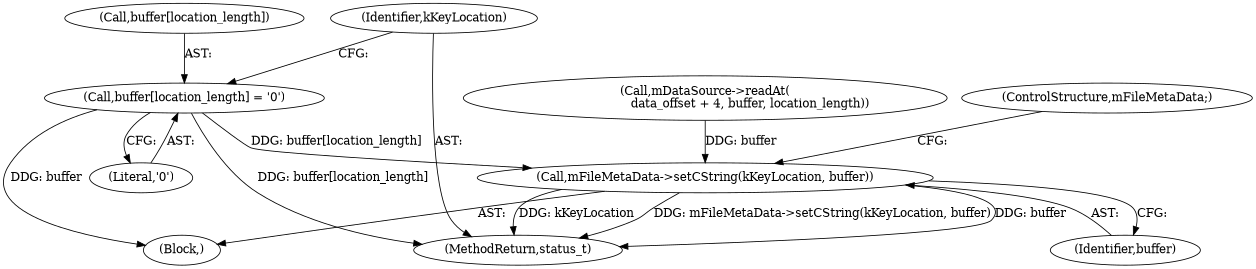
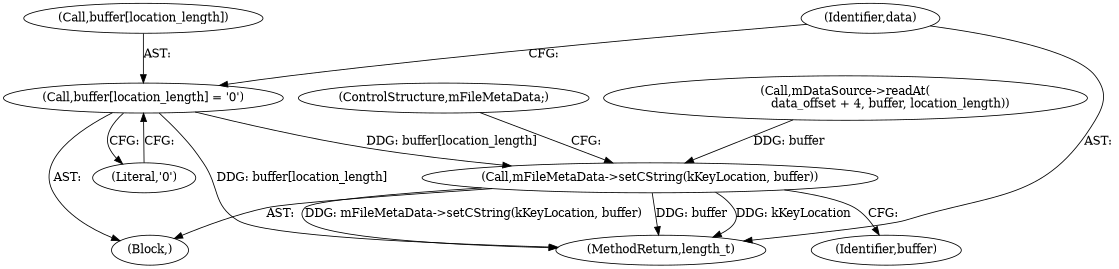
(434, 18) -> (870, 18)
(183, 142) -> (161, 142)
(46, 178) -> (69, 178)
(1018, 196) -> none
(518, 250) -> (661, 250)
